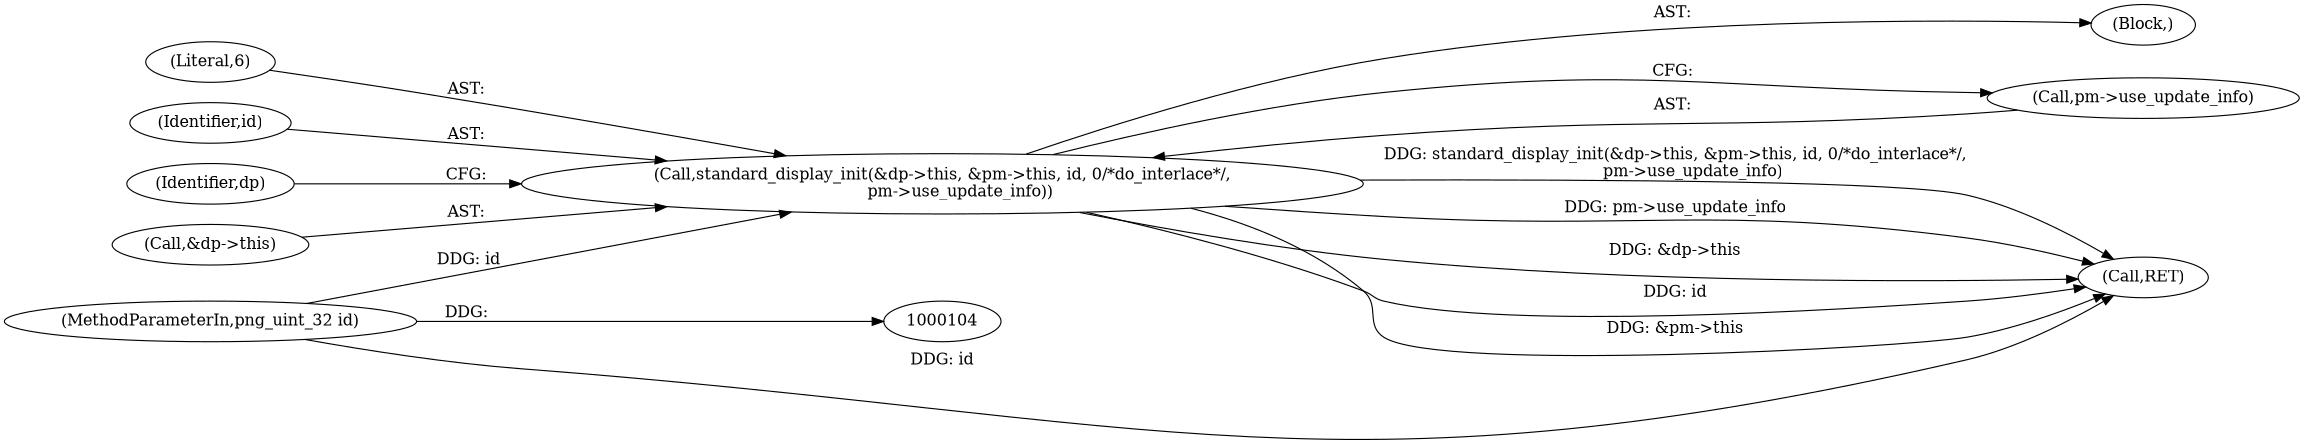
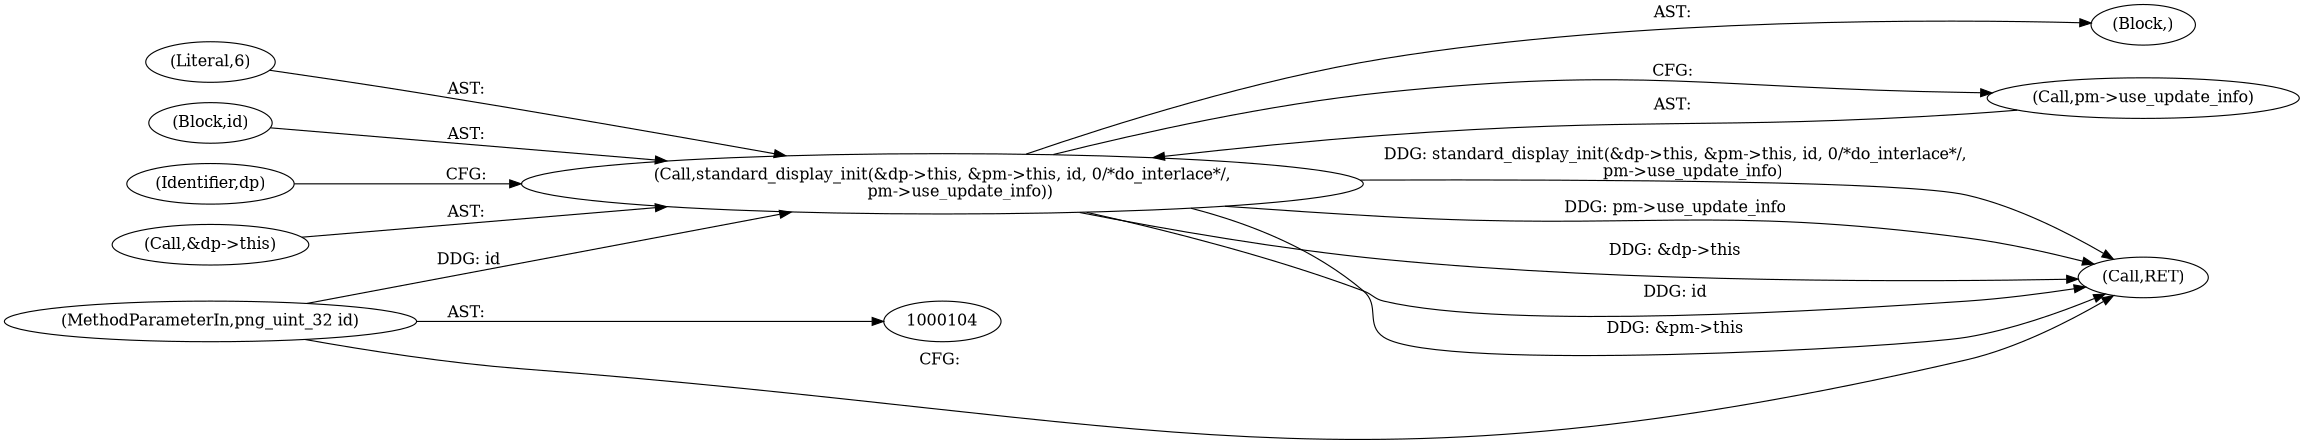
(210, 123) -> (210, 123)
(469, 313) -> (469, 313)
(942, 360) -> (942, 360)
